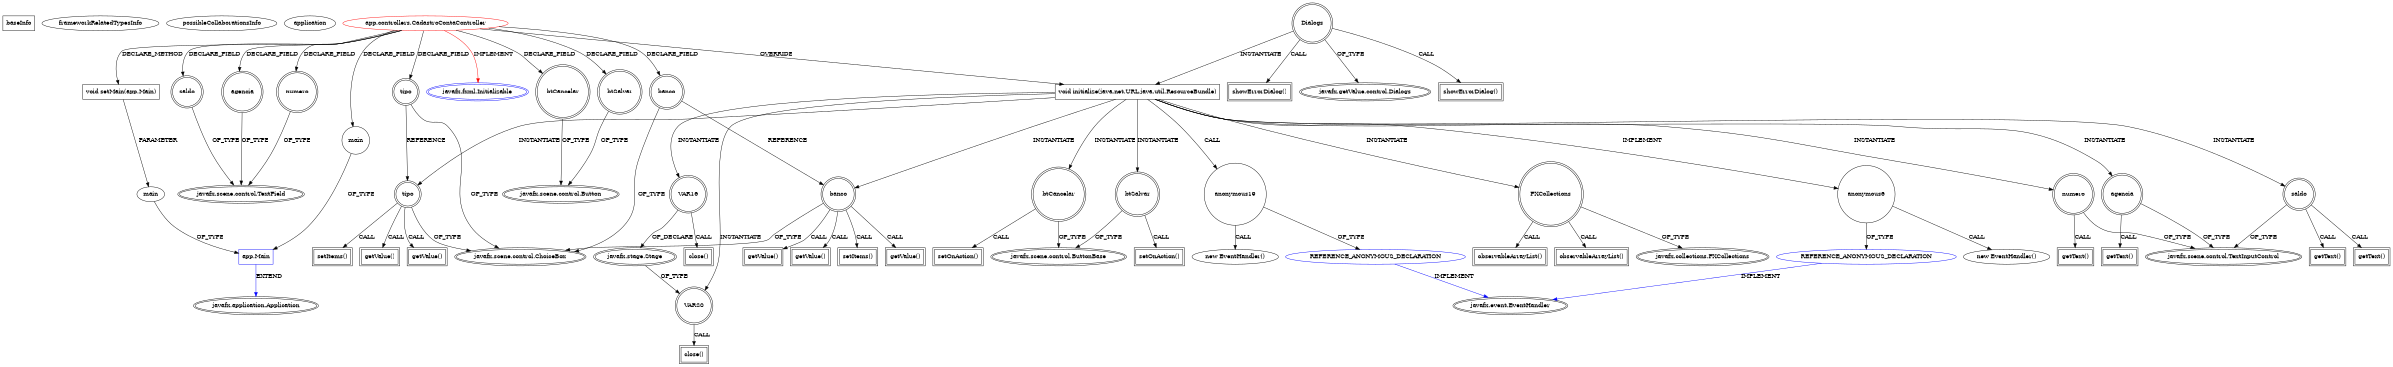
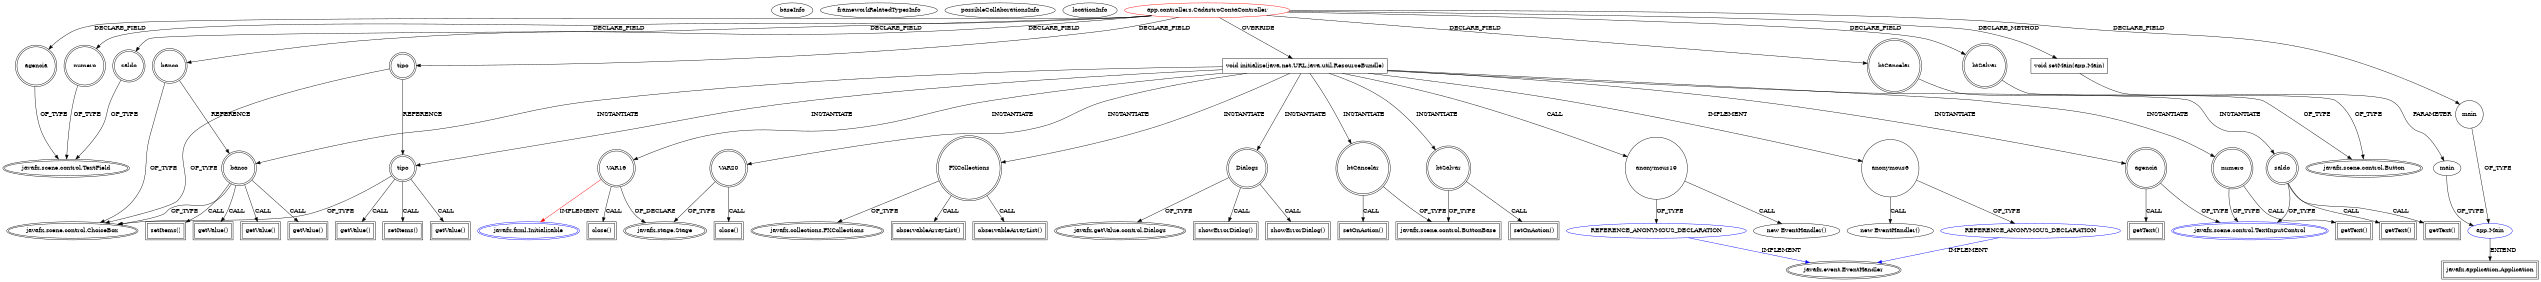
(19, 23) -> (792, 10)
(310, 23) -> (1090, 10)
(469, 49) -> (573, 199)
(1226, 57) -> (1280, 110)
(256, 257) -> (2490, 231)
(1059, 257) -> (1448, 231)
(2224, 257) -> (2250, 231)
(256, 278) -> (2490, 247)
(661, 278) -> (696, 200)
(256, 306) -> (2490, 270)
